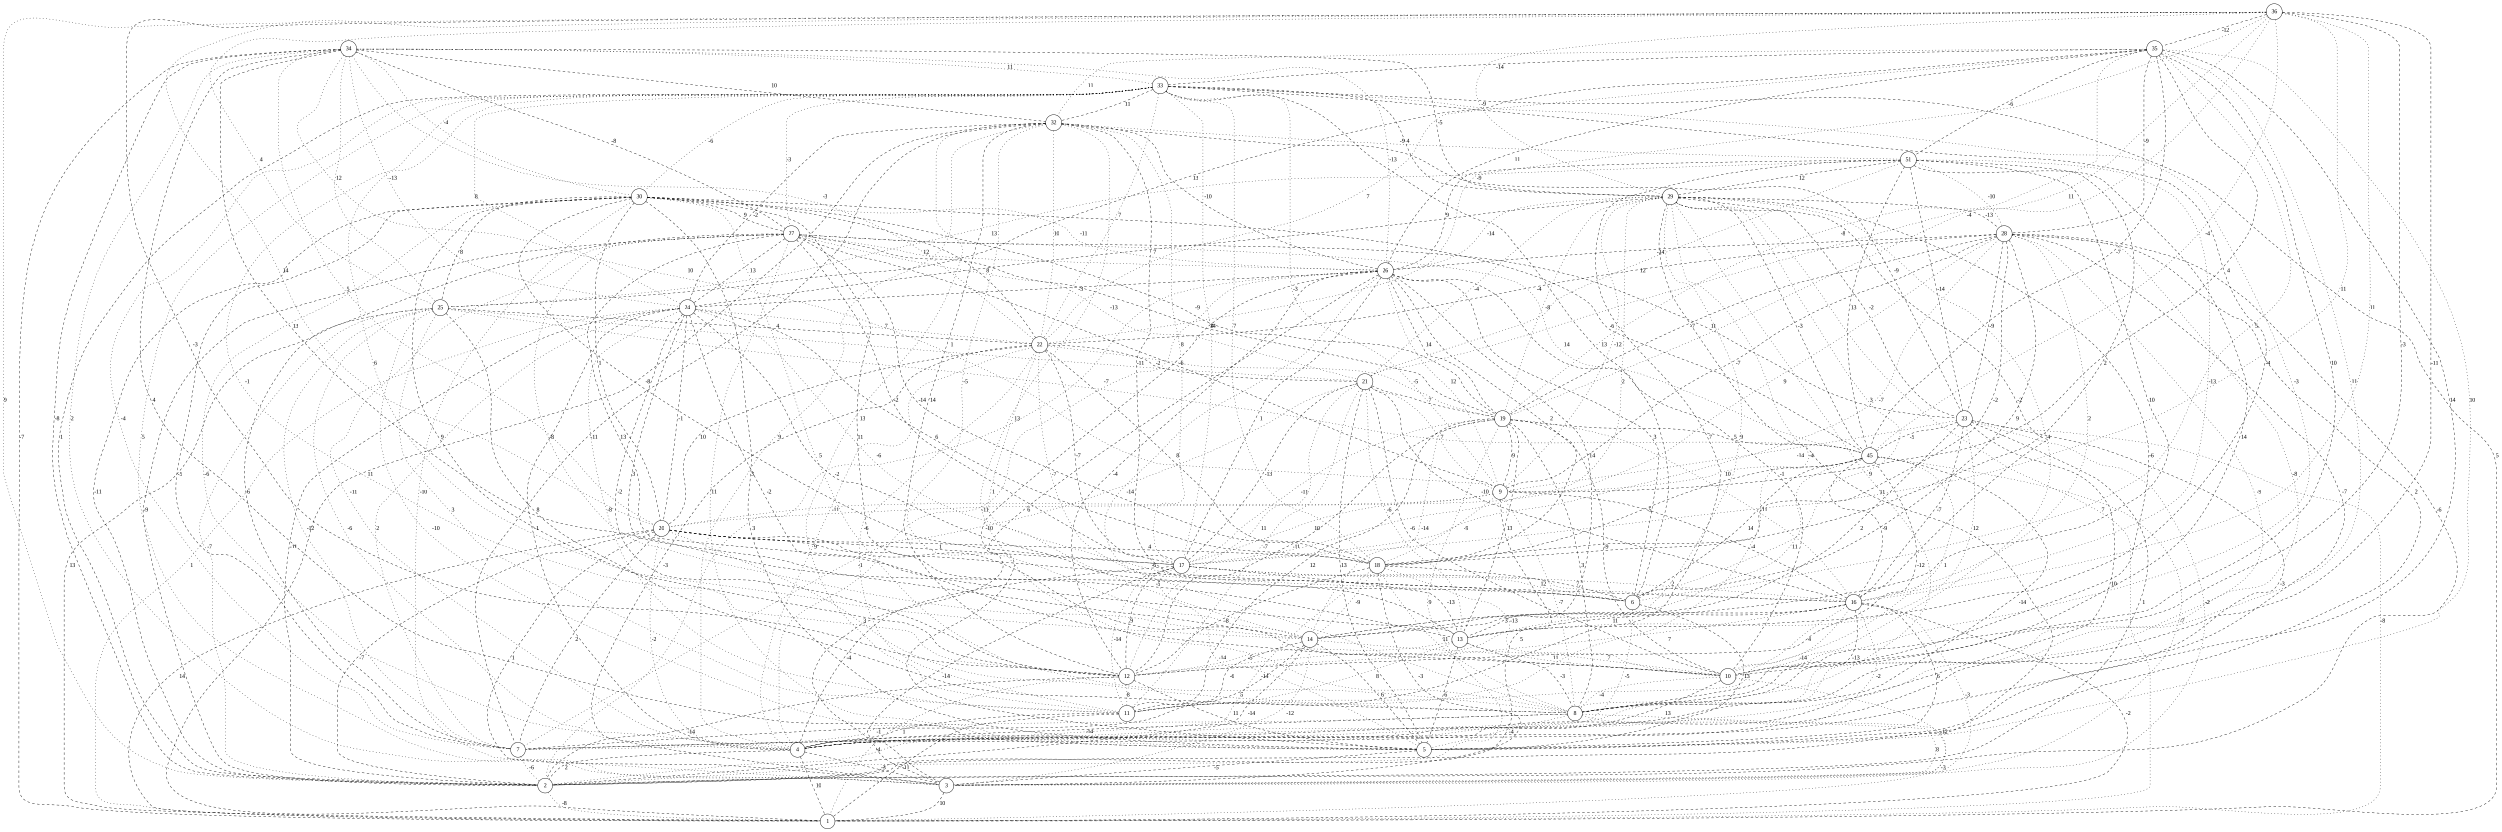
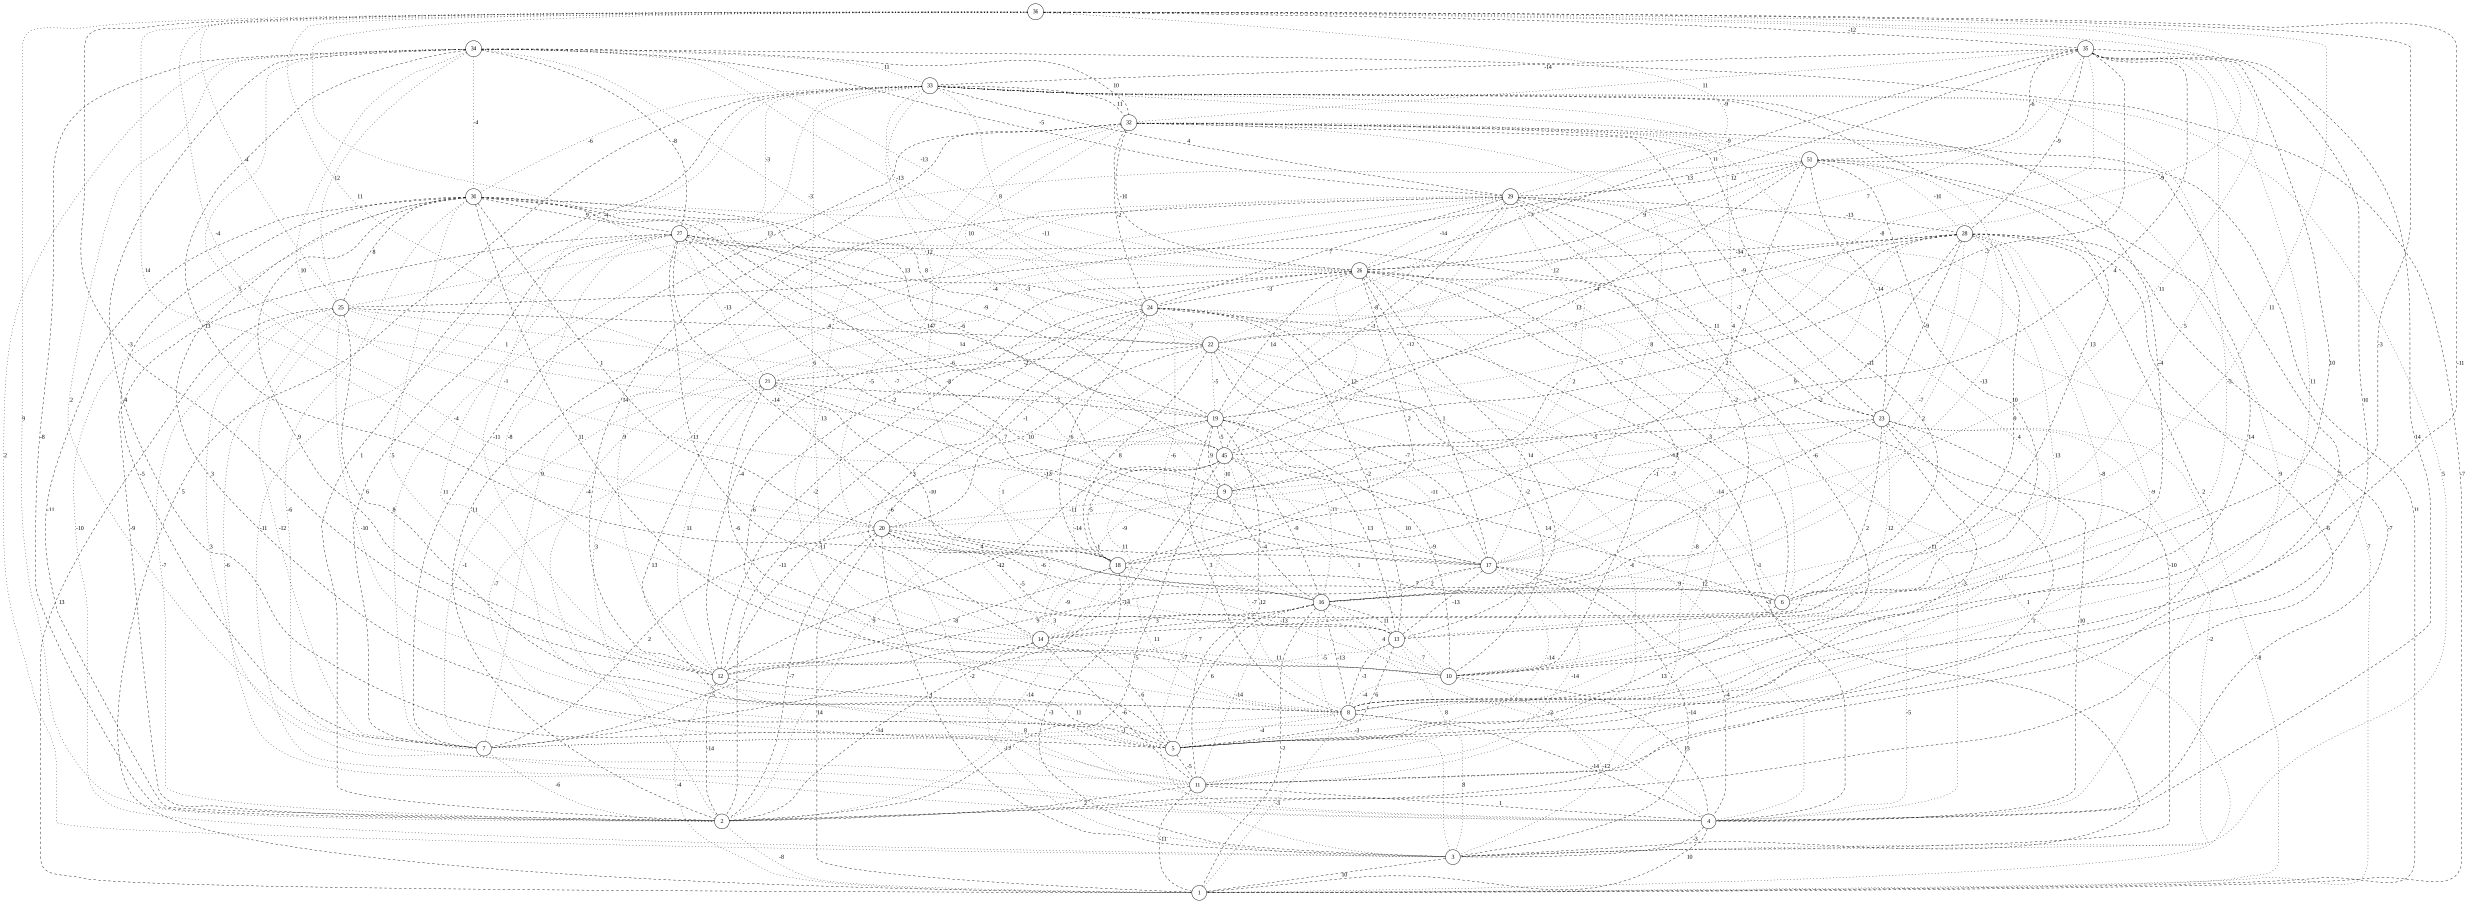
(405, 480) -> (72, 381)
(2301, 658) -> (2111, 640)
(666, 754) -> (1064, 804)
(1185, 768) -> (1185, 767)
